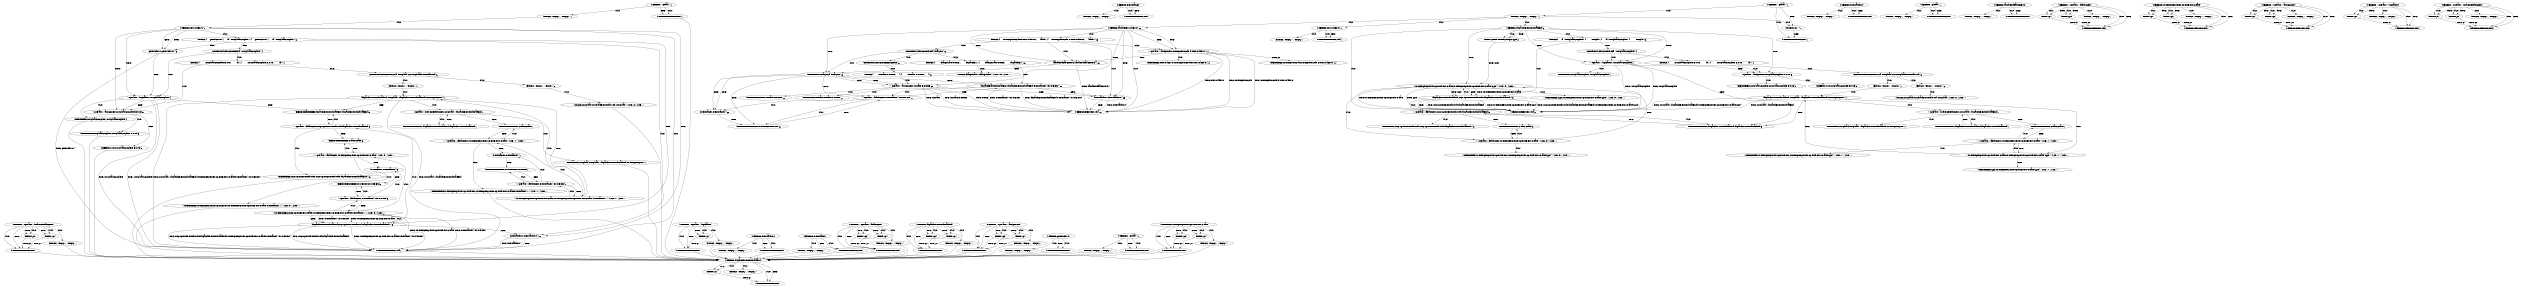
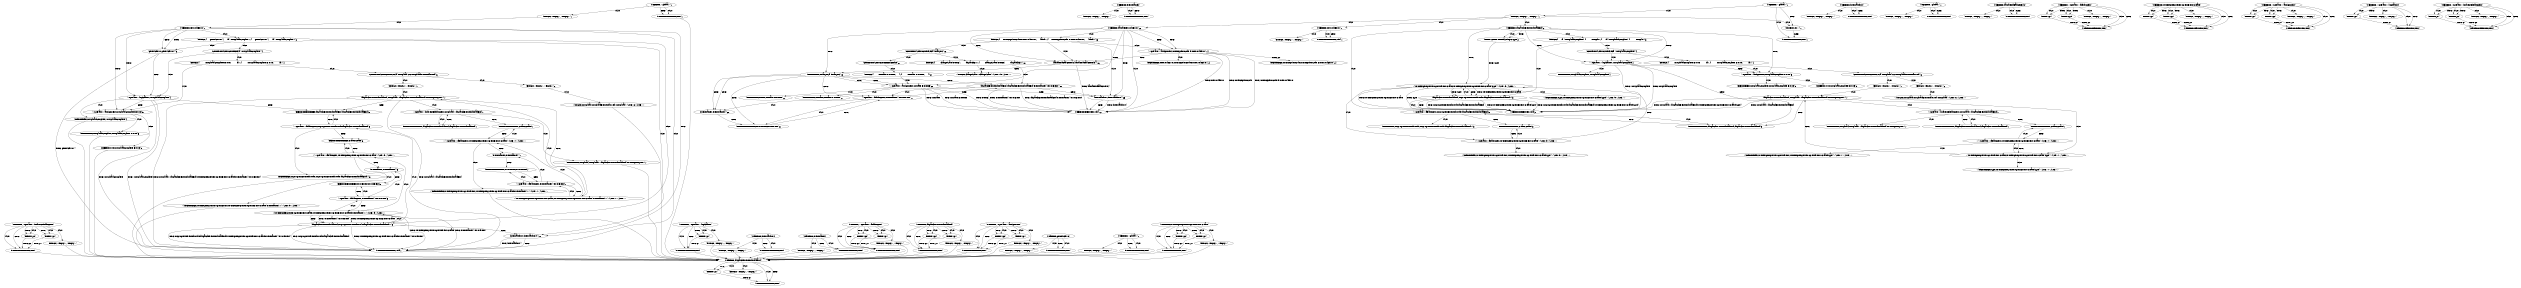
(863, 57) -> none
